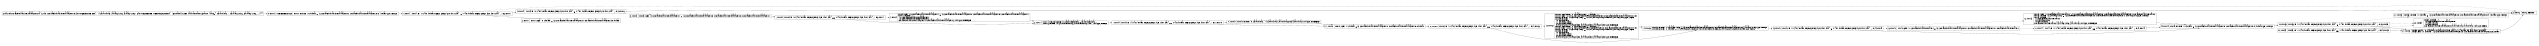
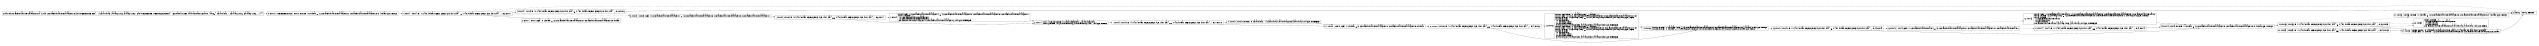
(635, 14) -> (570, 15)
